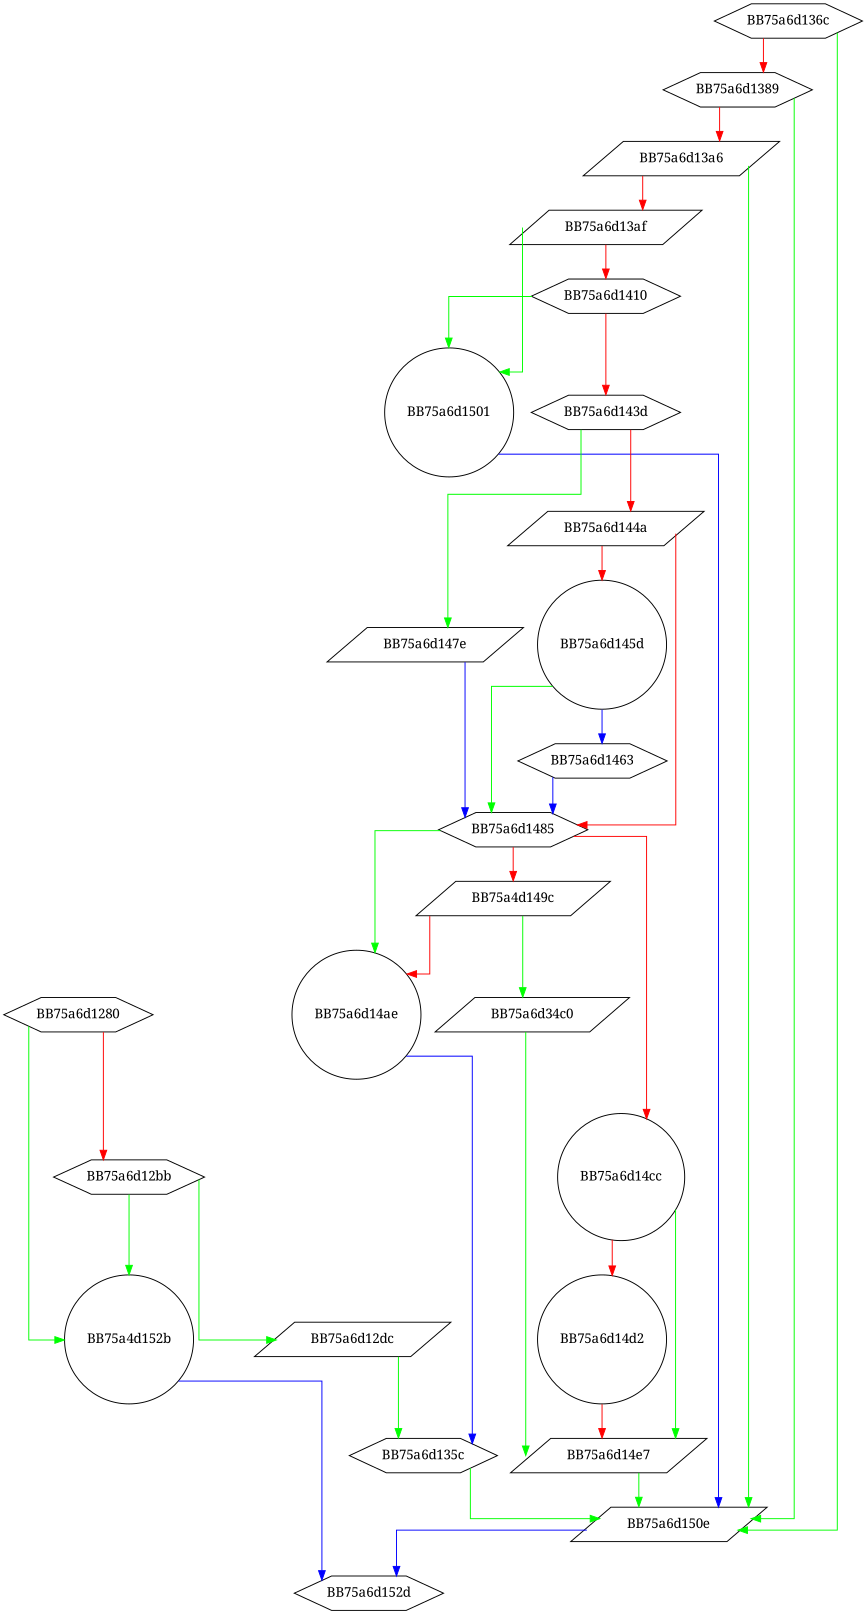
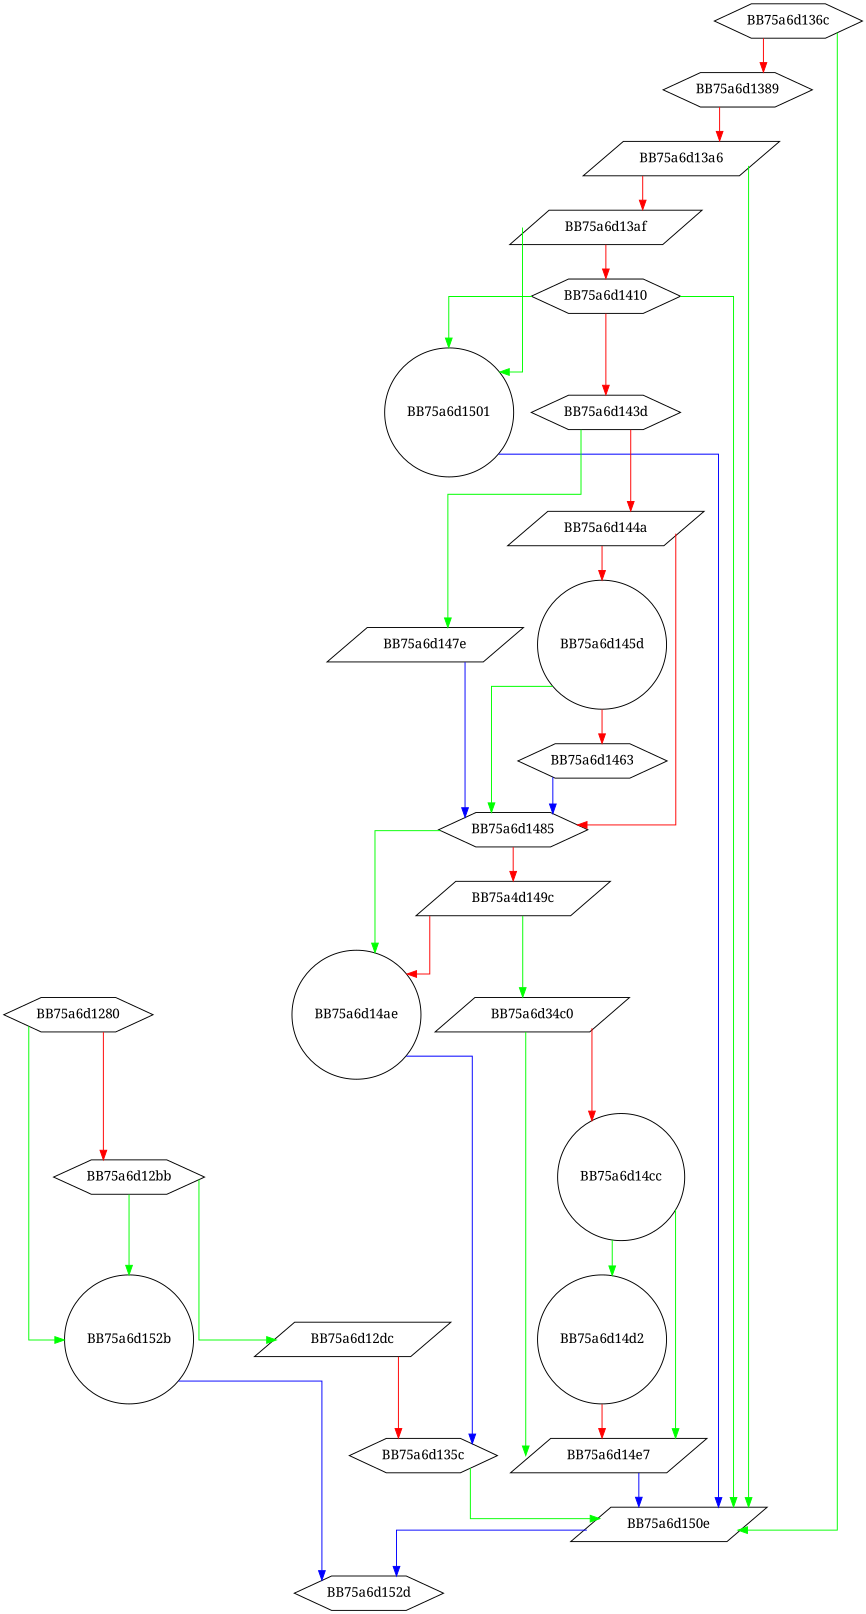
(602, 722) -> (602, 722)
(794, 825) -> (734, 870)
(647, 936) -> (592, 1070)
(612, 1253) -> (612, 1253)
(129, 1339) -> (129, 1339)
(398, 1393) -> (398, 1393)
(639, 1485) -> (639, 1485)
